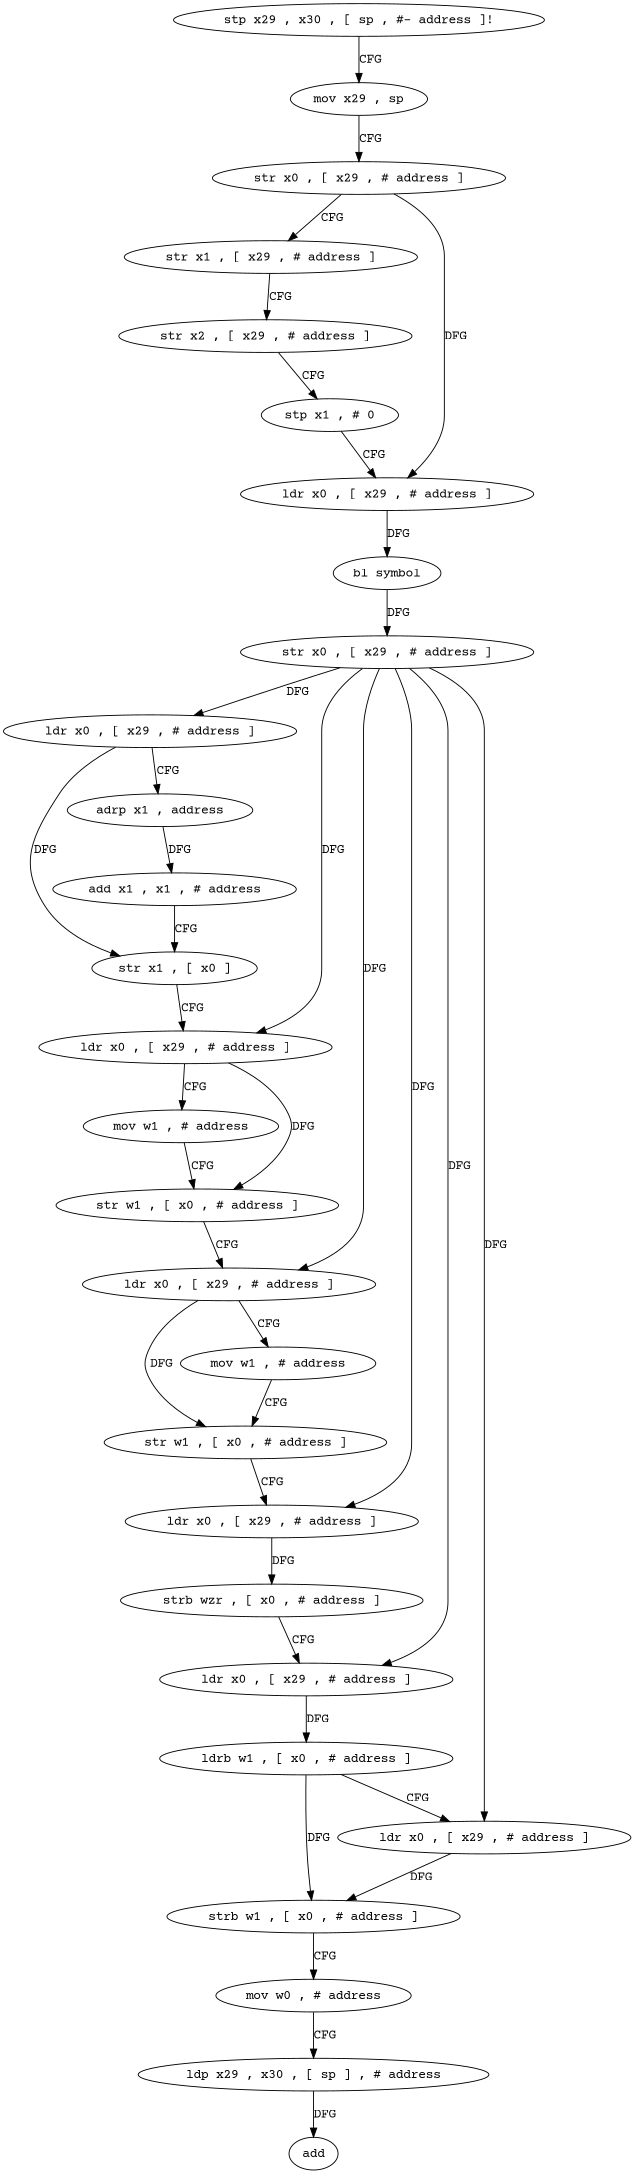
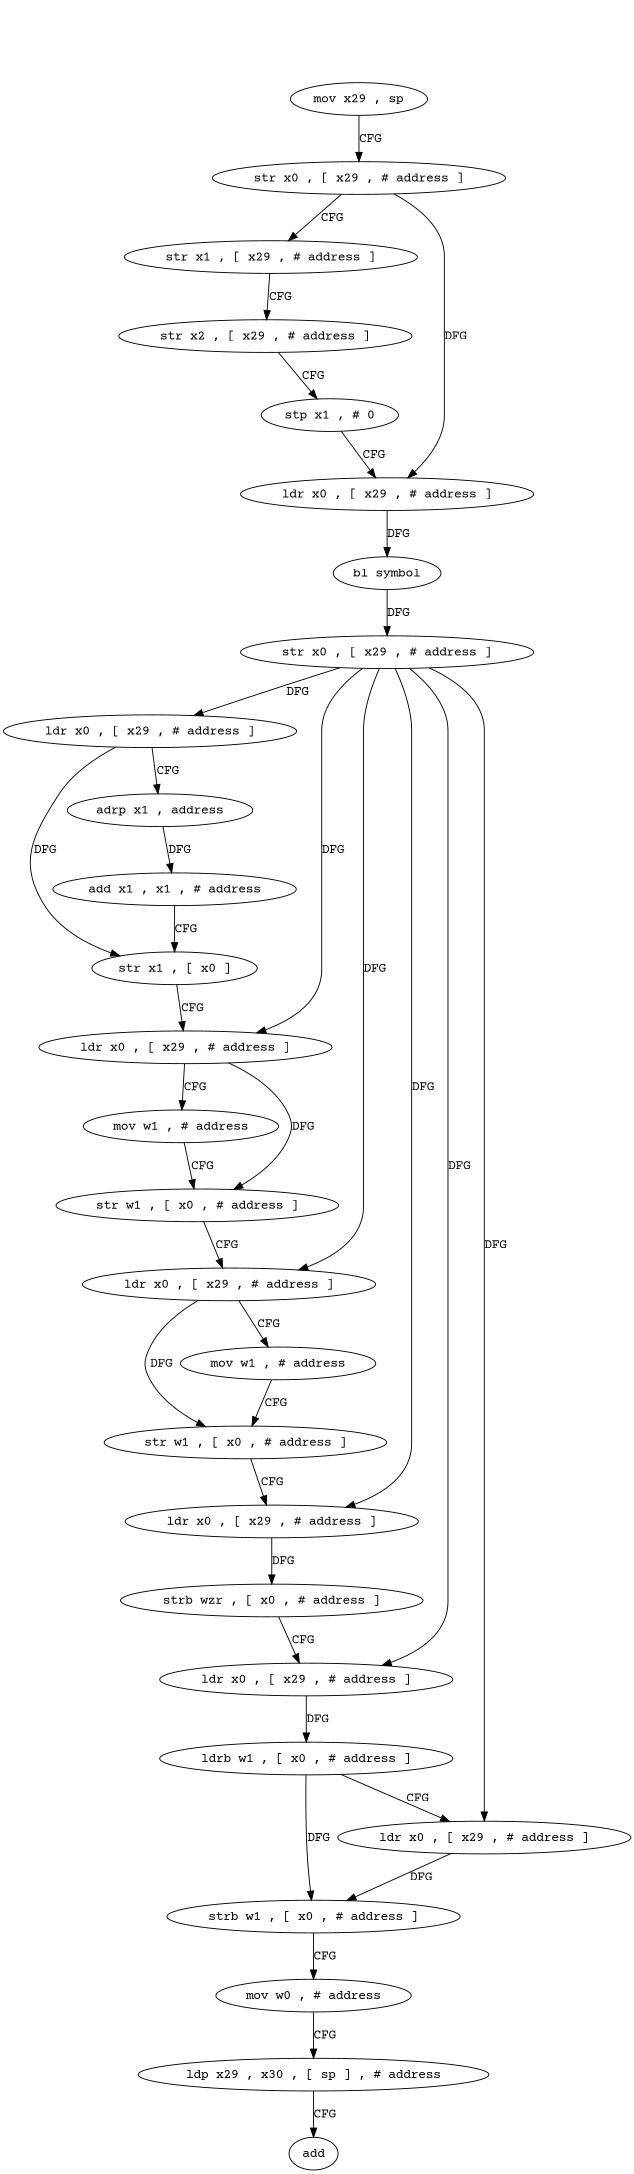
(359, 20) -> none
(325, 2114) -> (325, 2114)
